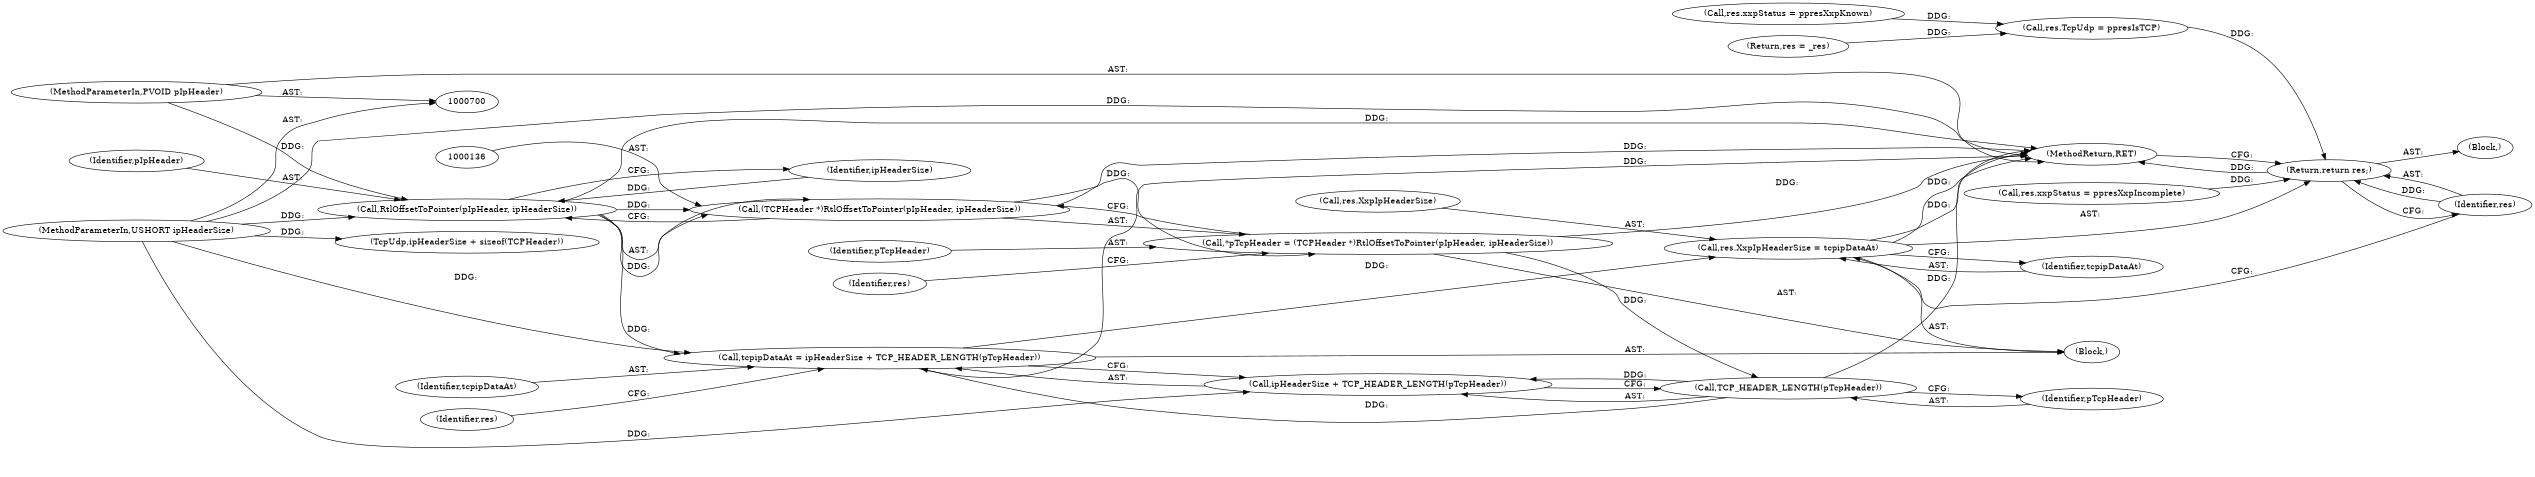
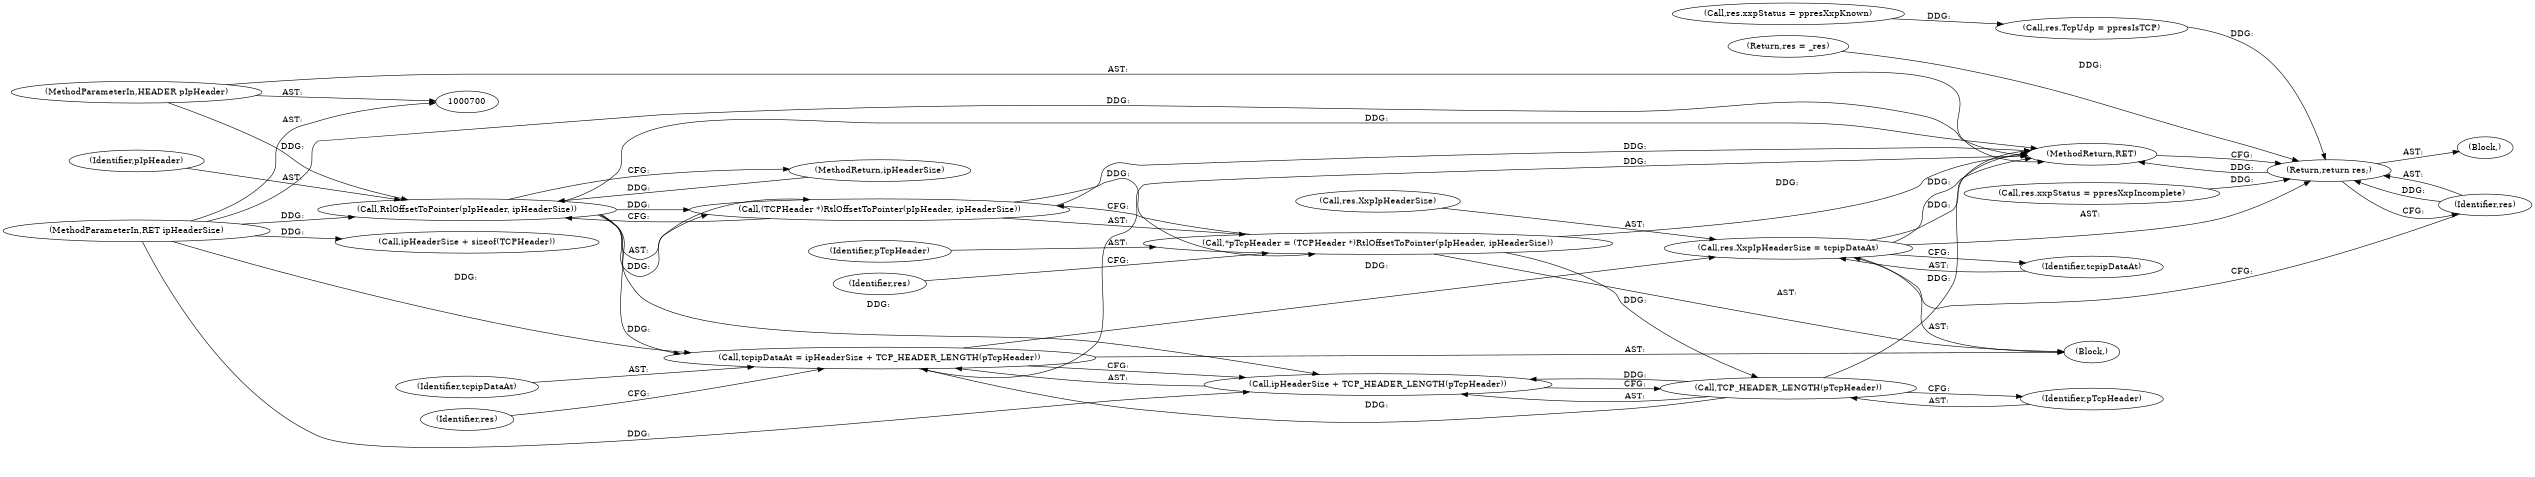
(1923, 38) -> (2070, 95)
(137, 92) -> (137, 92)
(467, 157) -> none
(880, 171) -> (880, 171)
(137, 231) -> (137, 231)
(467, 242) -> (467, 242)
none -> (926, 336)
